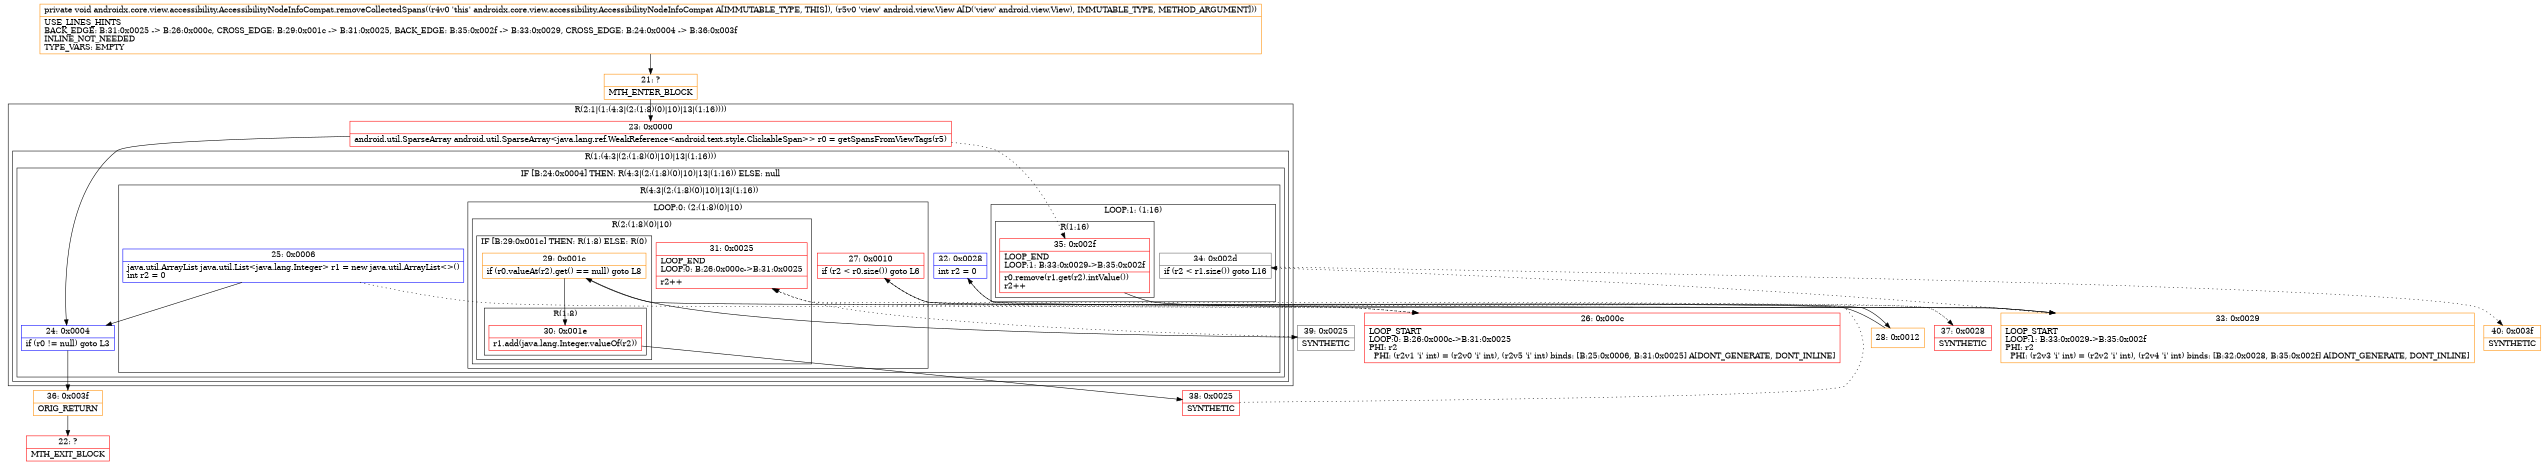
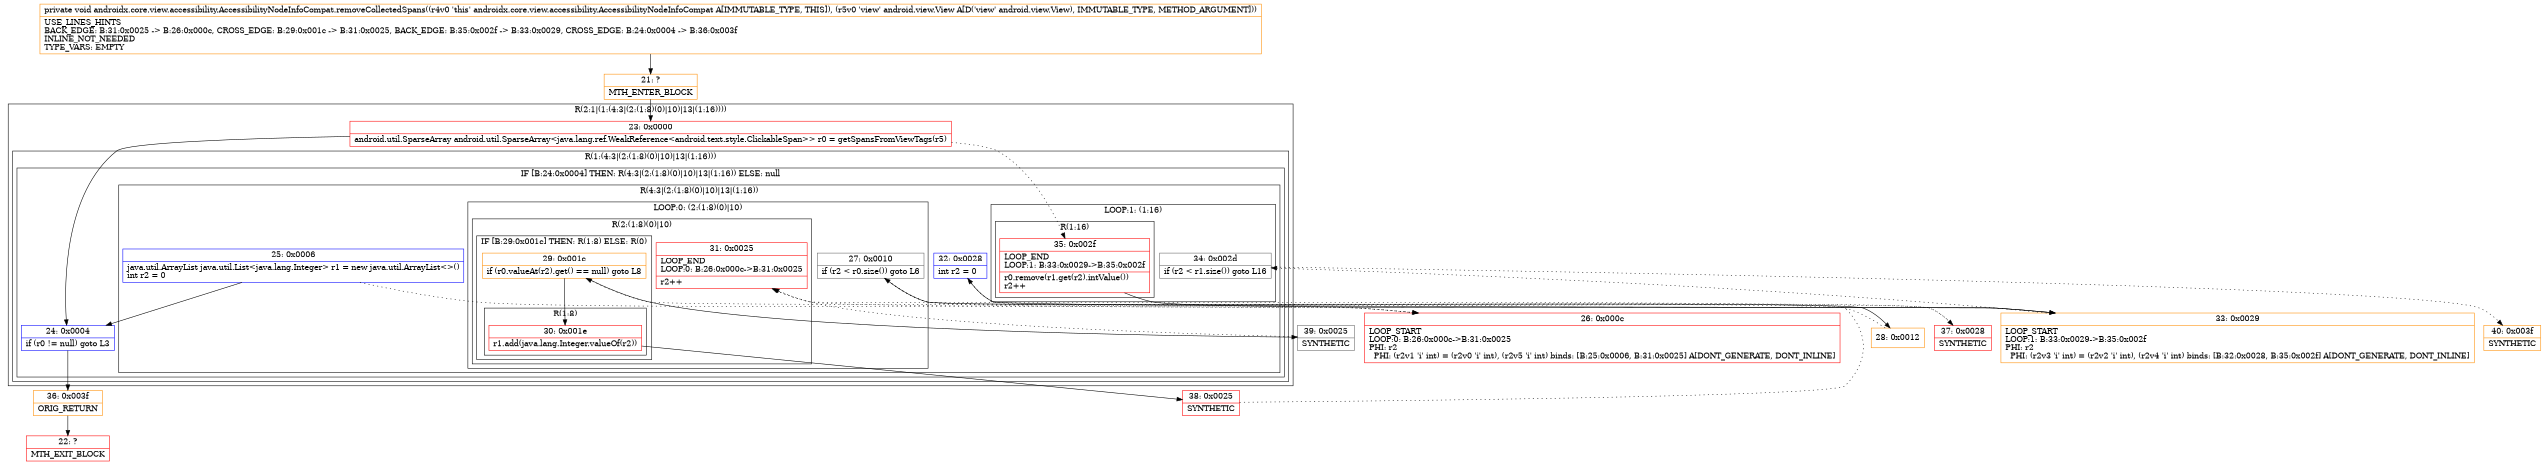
(871, 266) -> (871, 266)
(1239, 304) -> (1239, 304)
